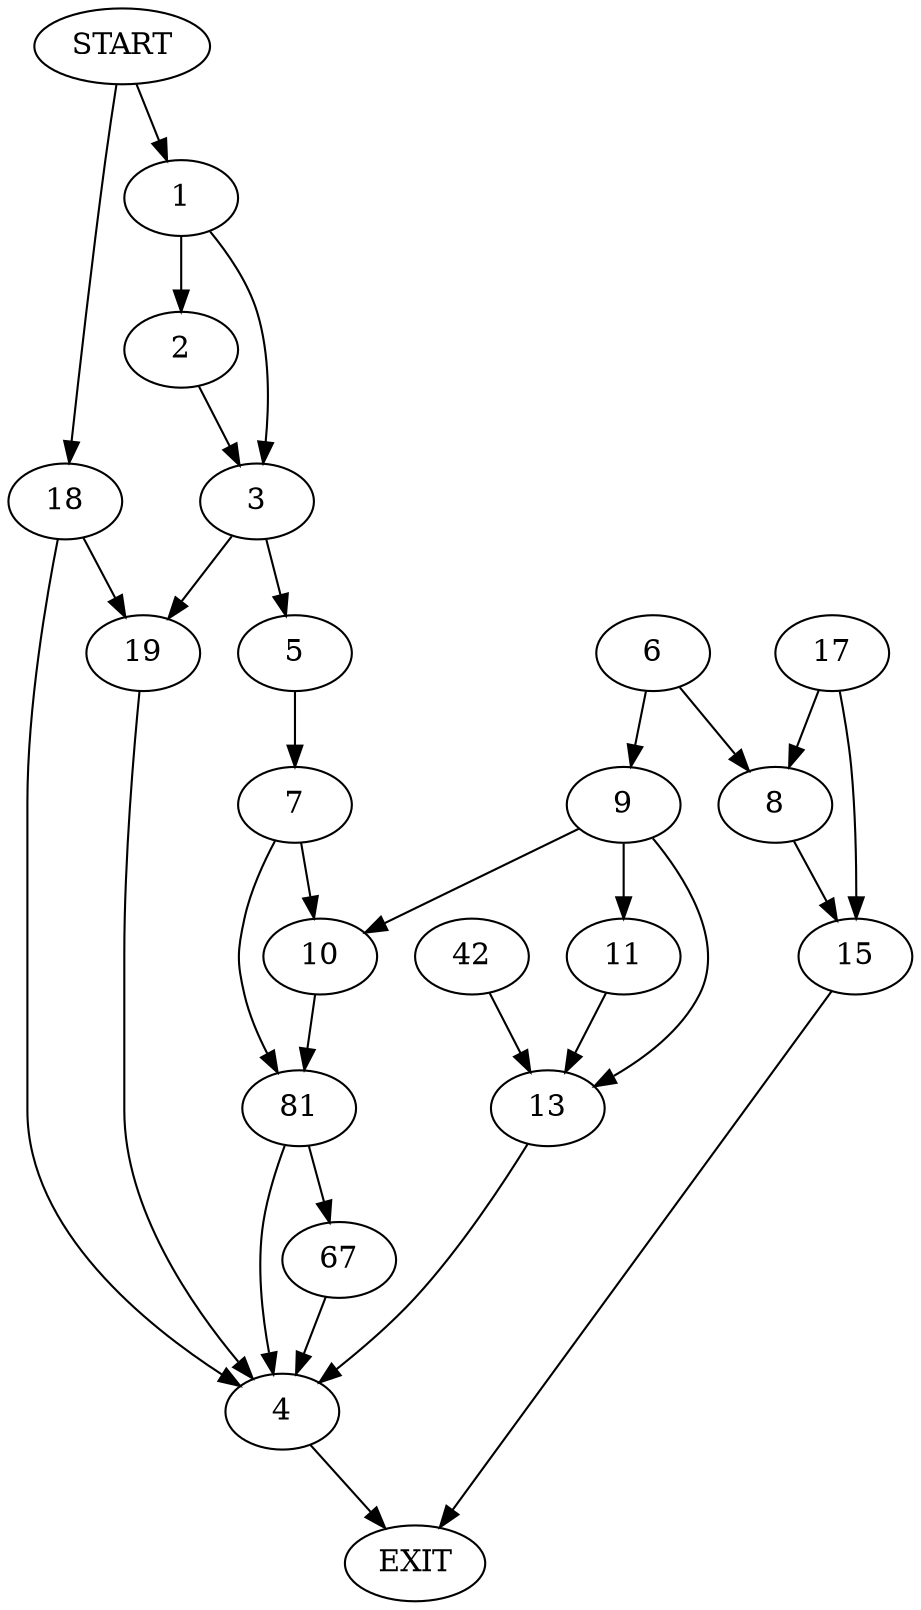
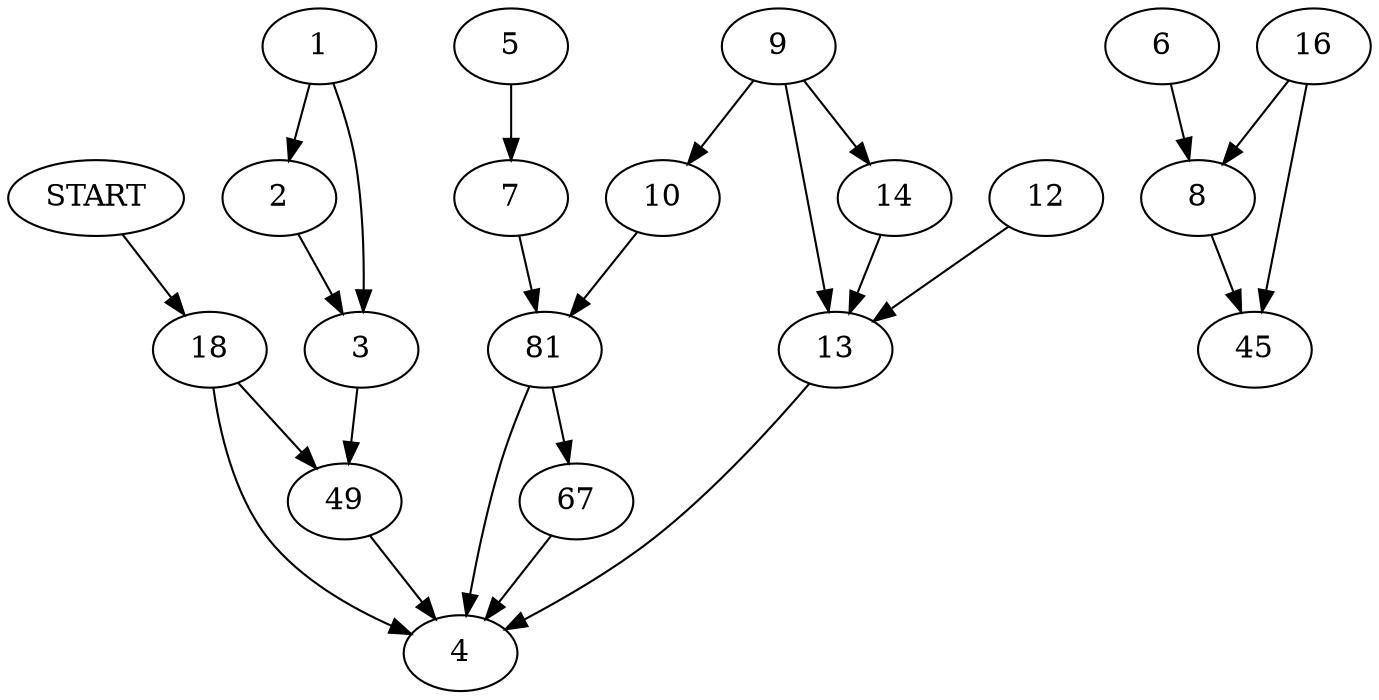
(148, 113) -> none
(273, 567) -> none
(143, 653) -> (345, 501)
(832, 653) -> (1314, 46)
(641, 718) -> none
(306, 870) -> none
(472, 957) -> (1046, 198)
(624, 957) -> (895, 198)
(855, 957) -> (1255, 350)
(415, 1563) -> none
